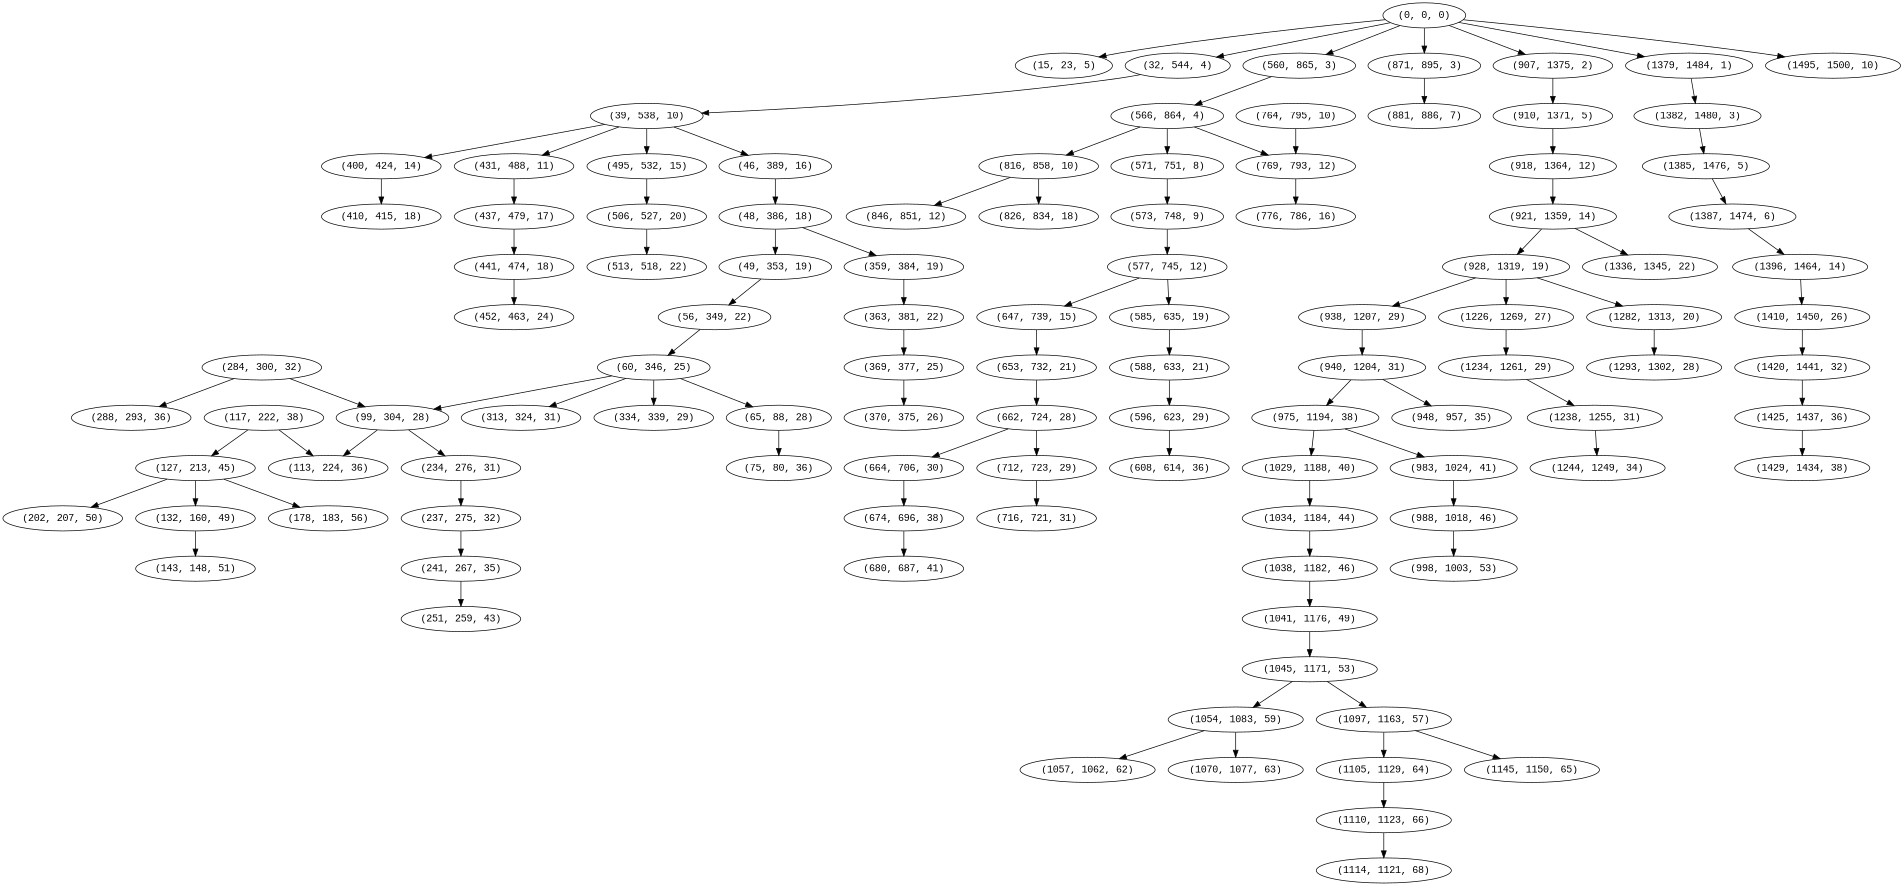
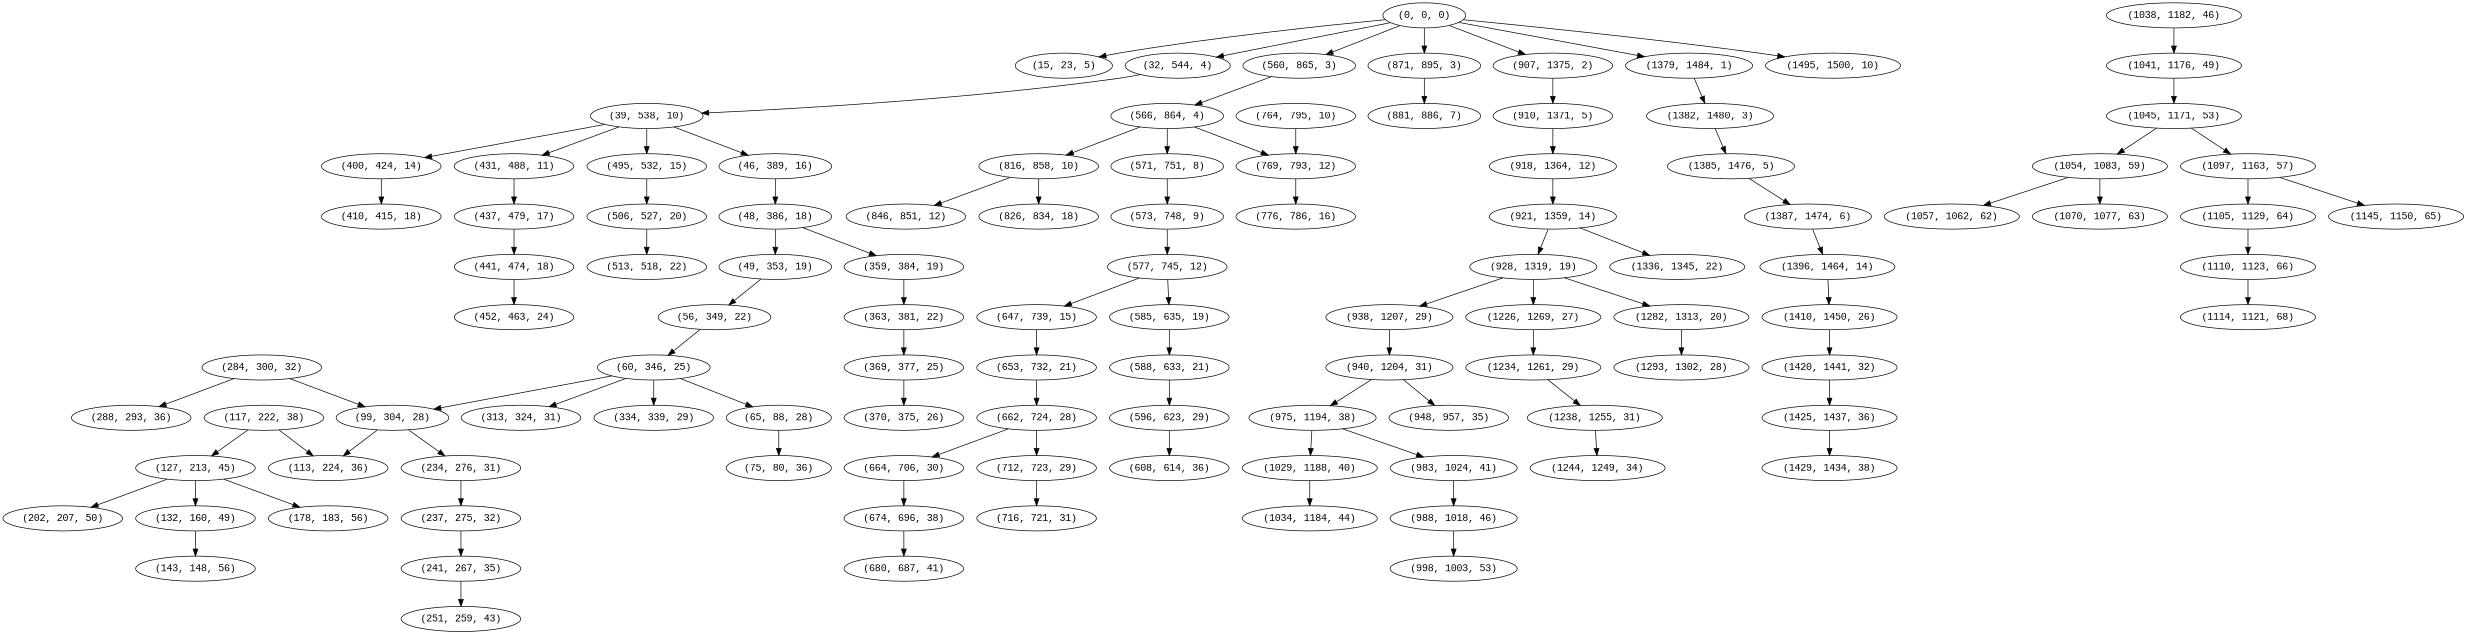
(1310, 540) -> none
(195, 569) -> (195, 569)
